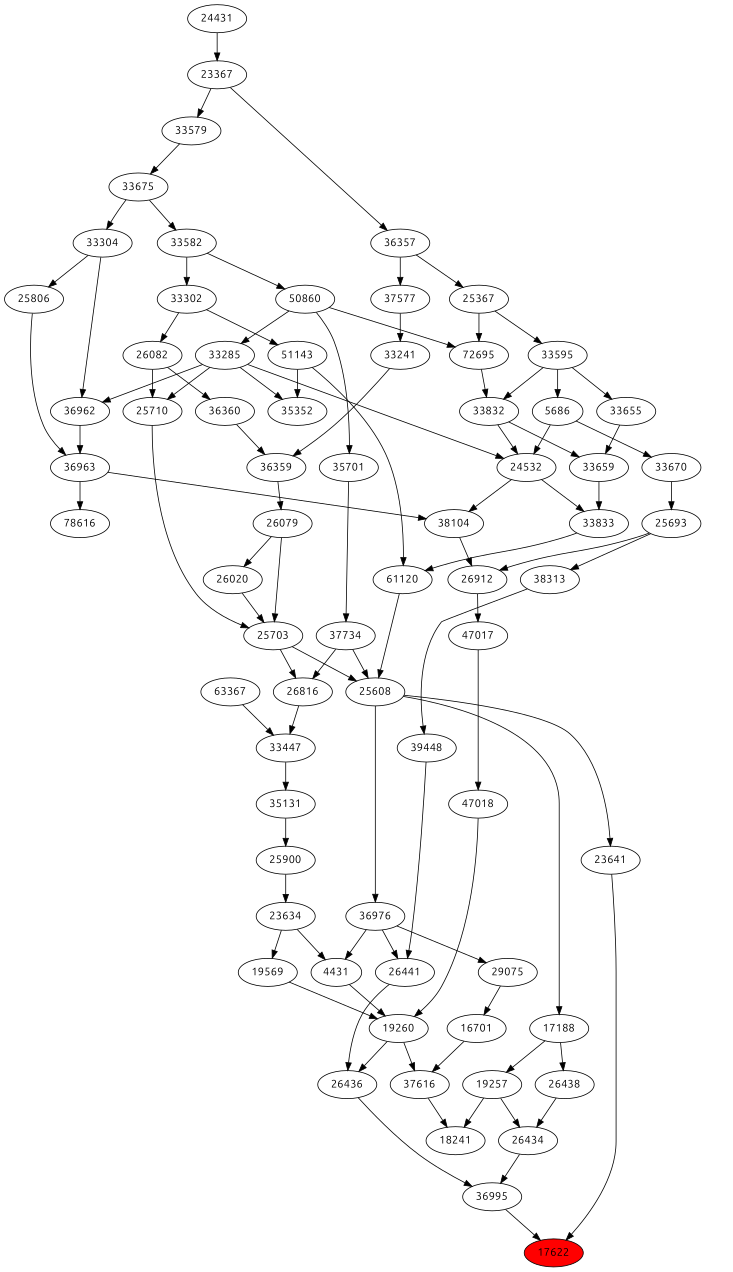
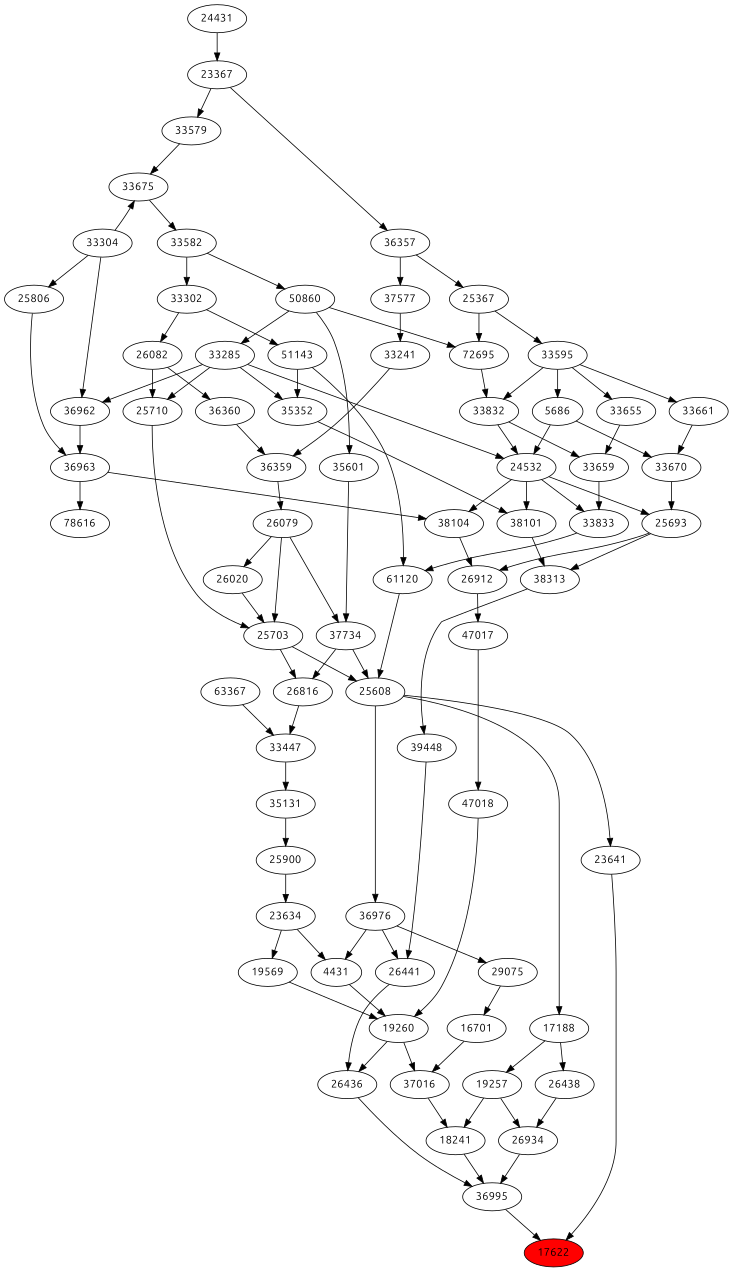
(118, 211) -> (123, 219)
none -> (699, 411)
(349, 468) -> (349, 468)
none -> (593, 493)
none -> (526, 524)
none -> (312, 576)
(420, 1085) -> (420, 1085)
(528, 1141) -> (528, 1141)
none -> (472, 1165)
